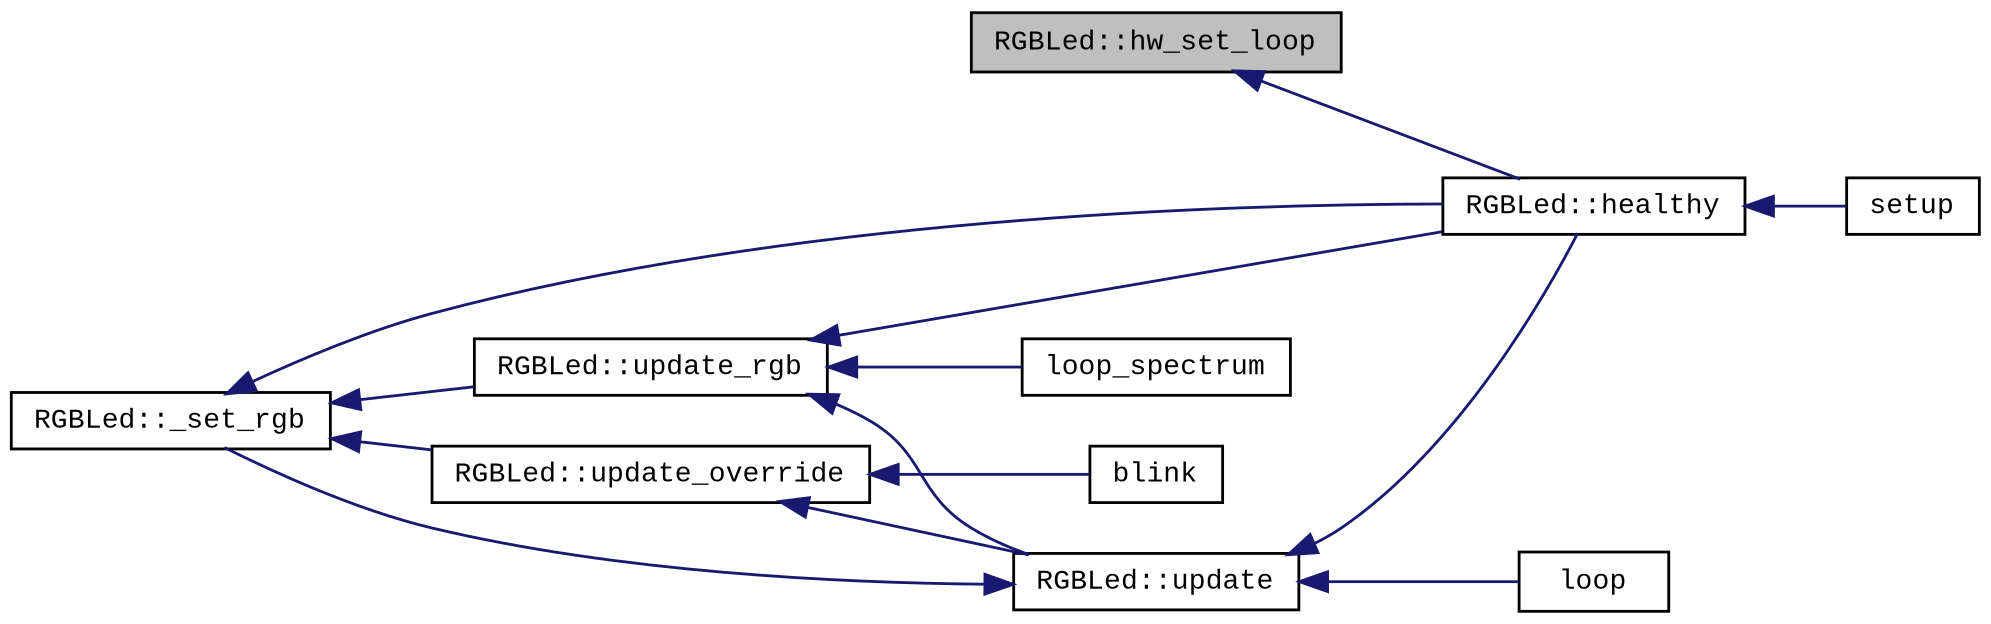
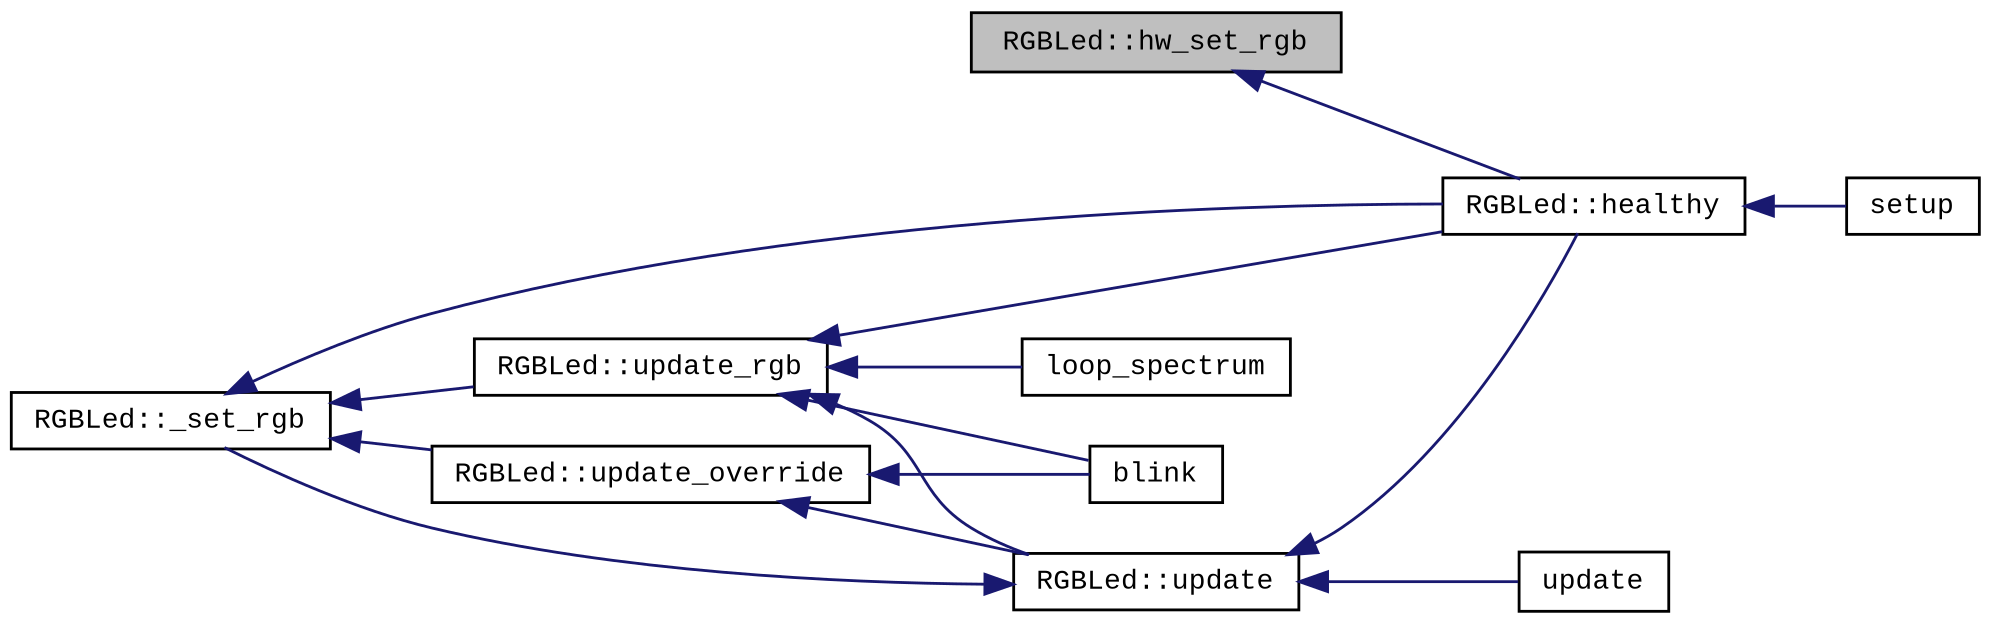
(1156, 42) -> (1156, 42)
none -> (948, 430)
(1594, 582) -> (1594, 582)
